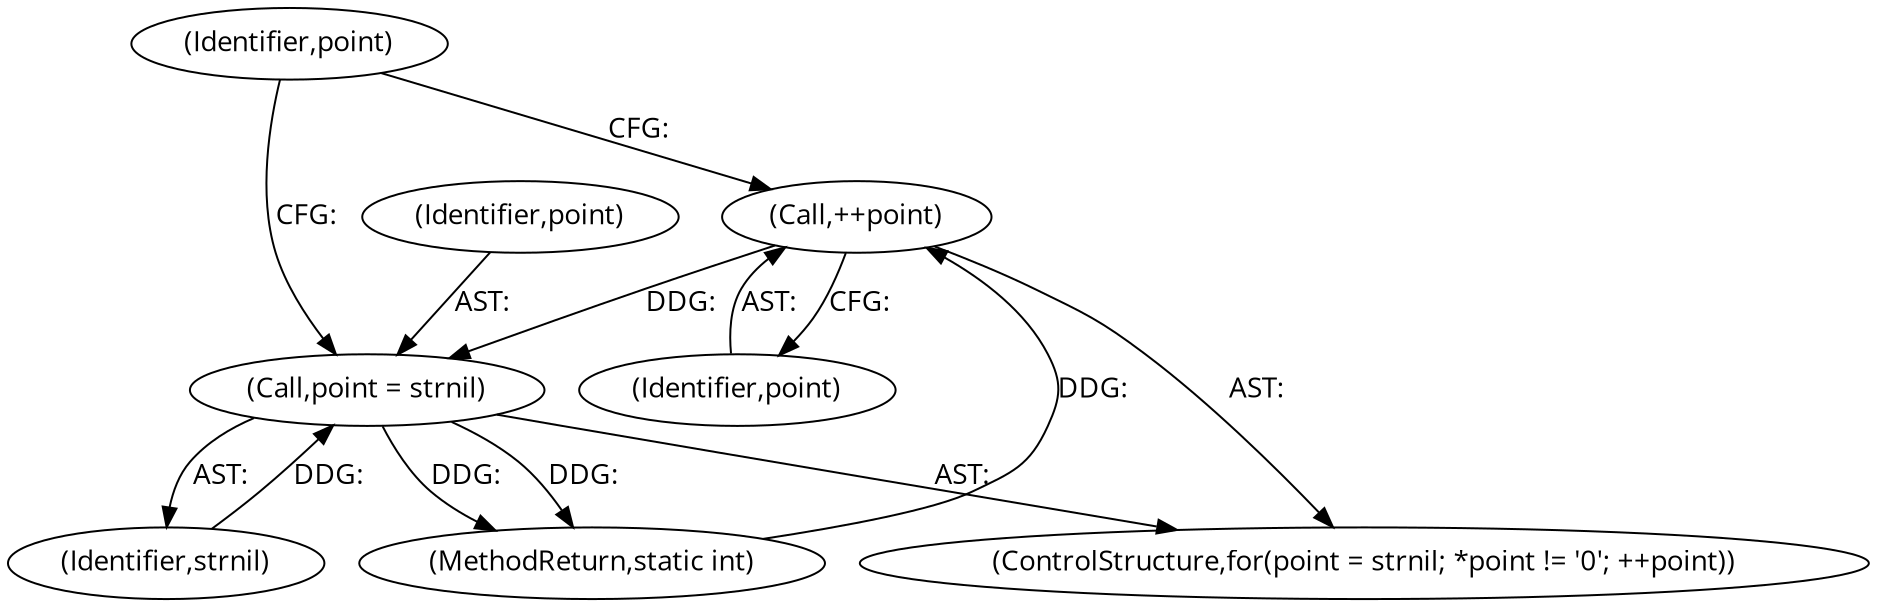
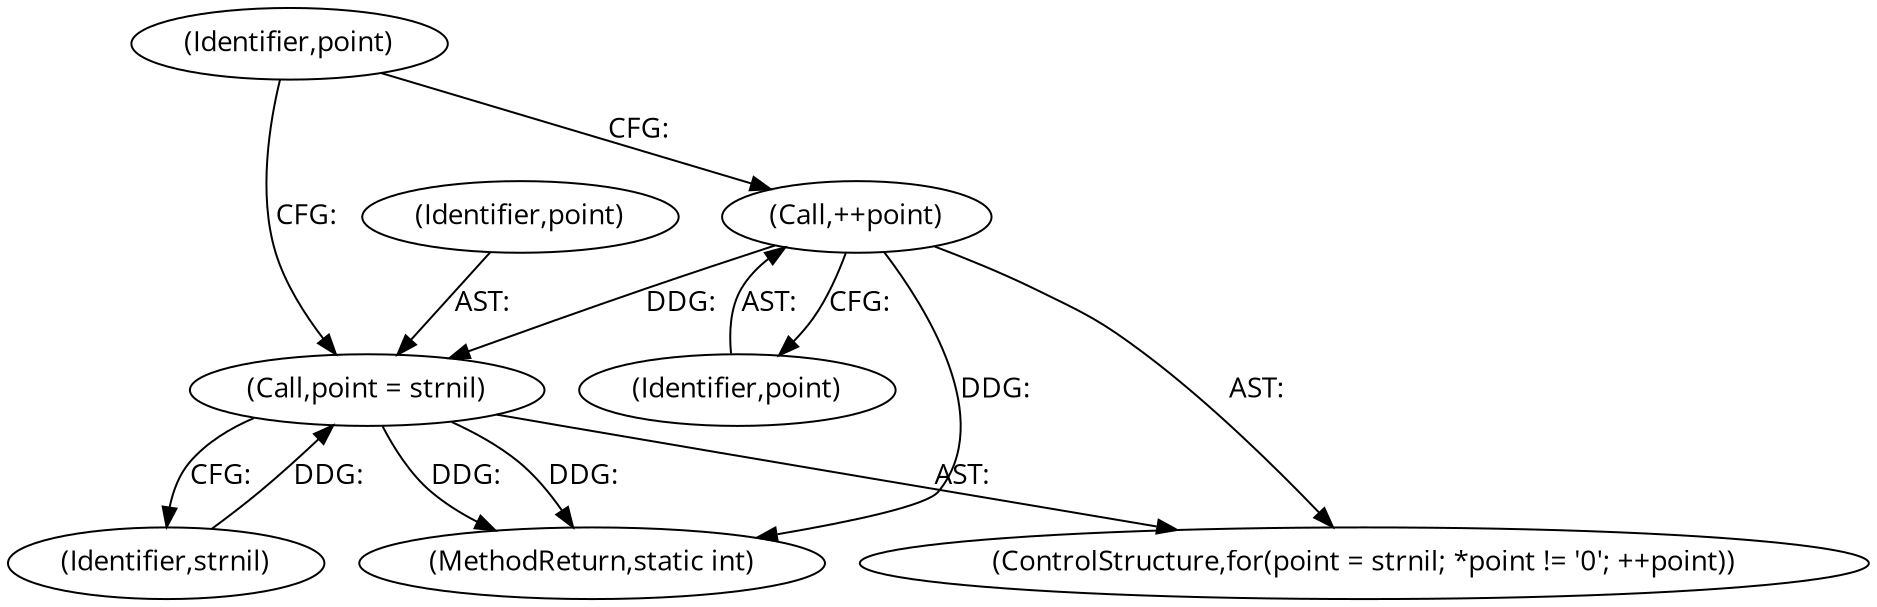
(1019, 466) -> (957, 448)
(225, 477) -> (225, 477)
